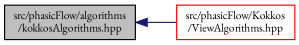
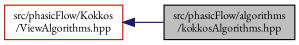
(162, 22) -> (149, 22)
